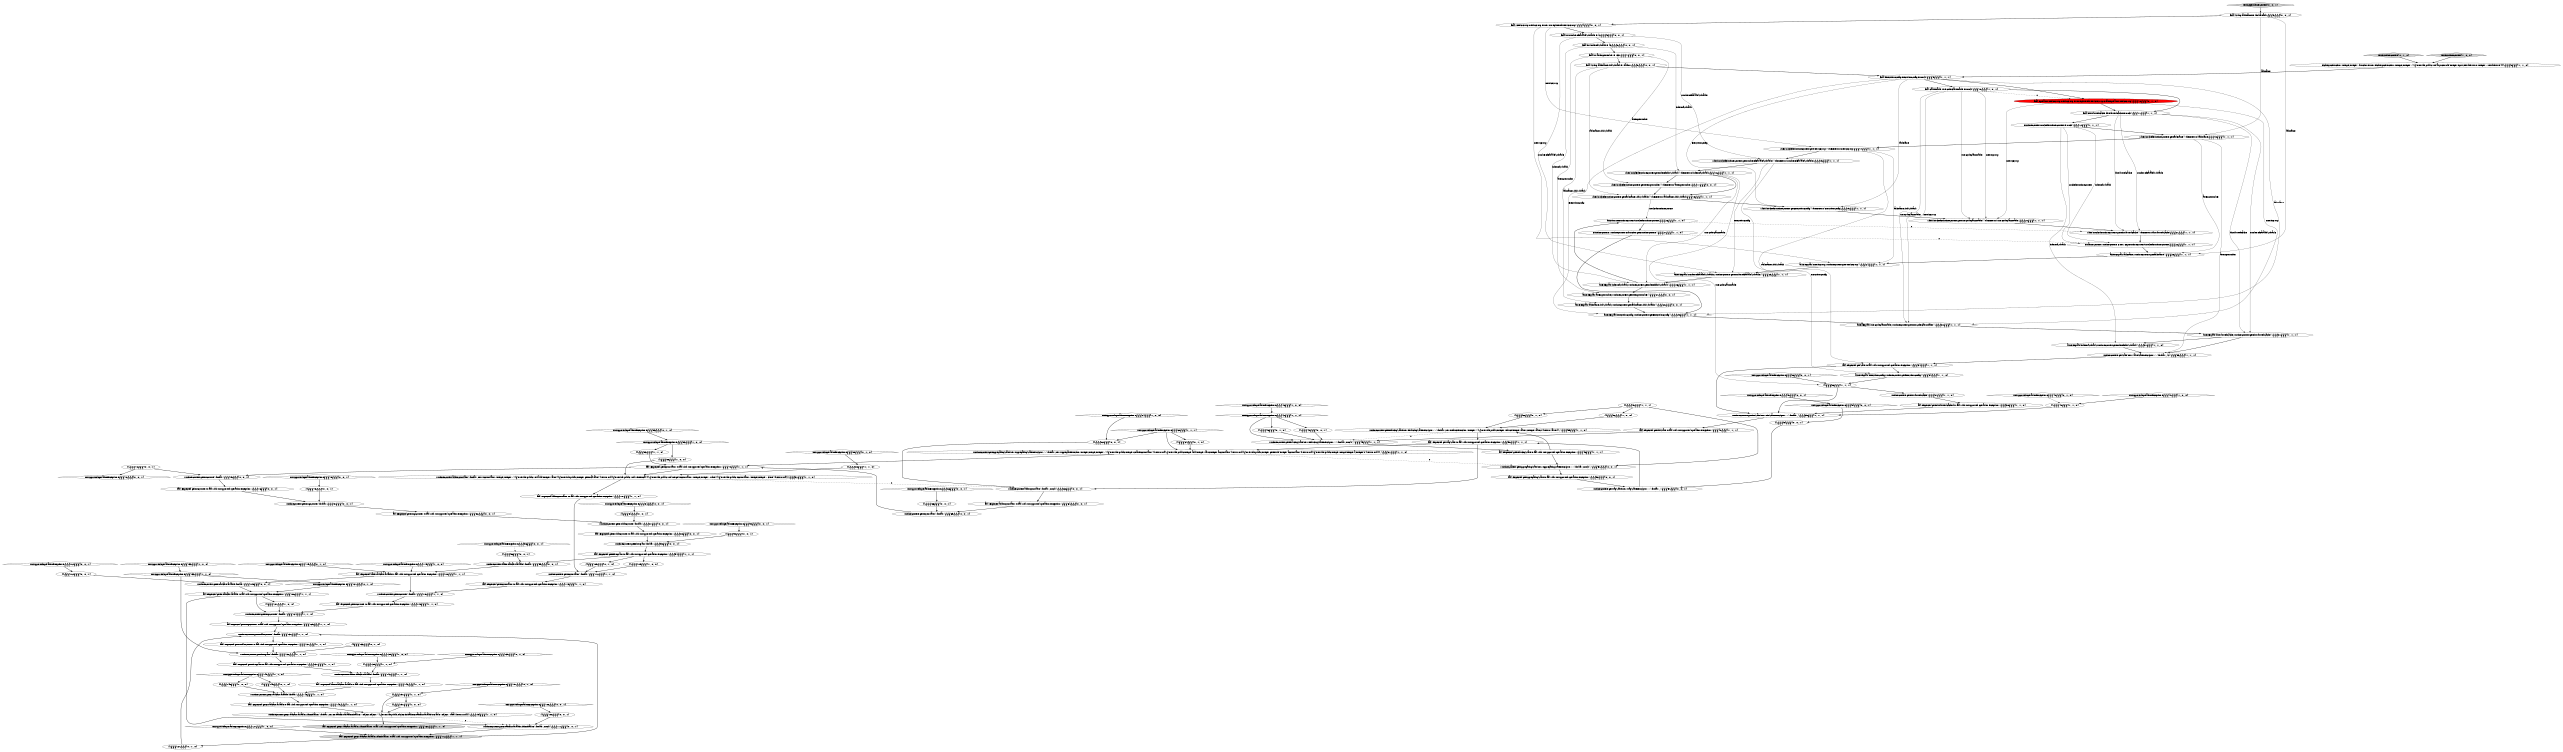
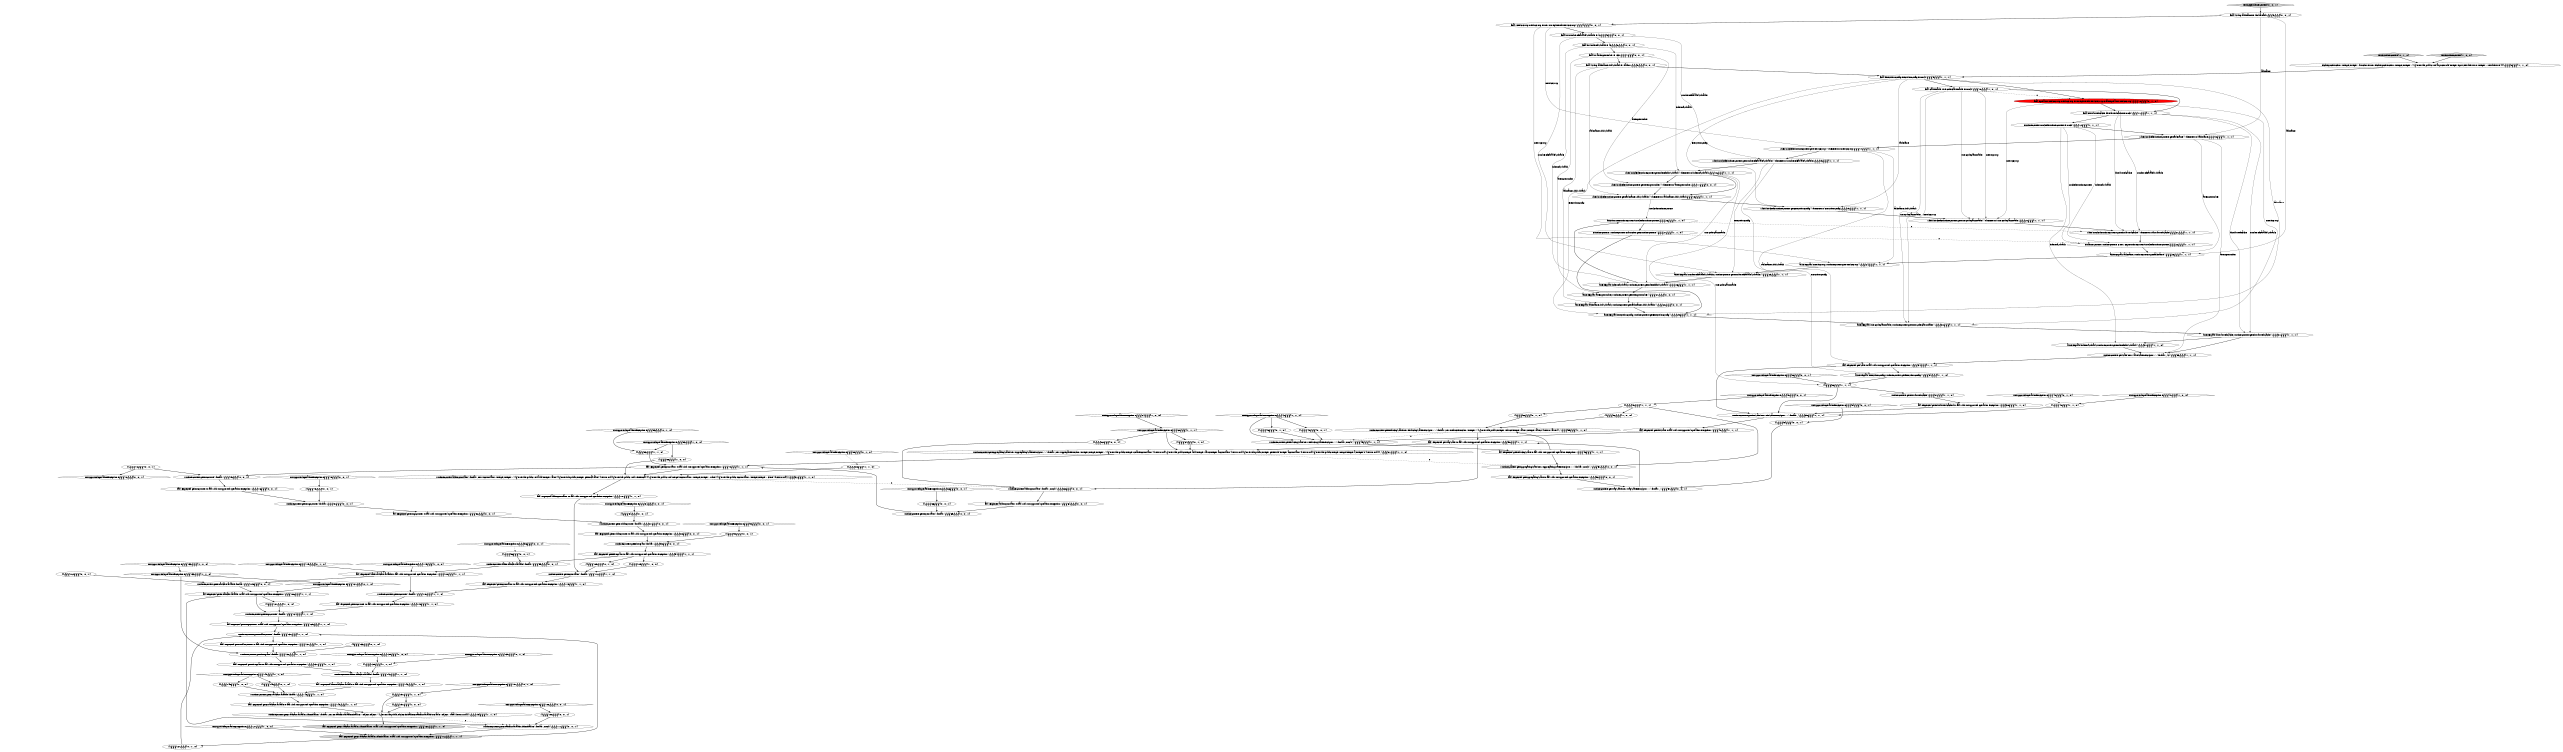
(1803, 399) -> (1706, 400)
(1272, 405) -> none
(1112, 425) -> (1149, 423)
(657, 436) -> (614, 443)
(851, 459) -> (851, 459)
(60, 564) -> none
